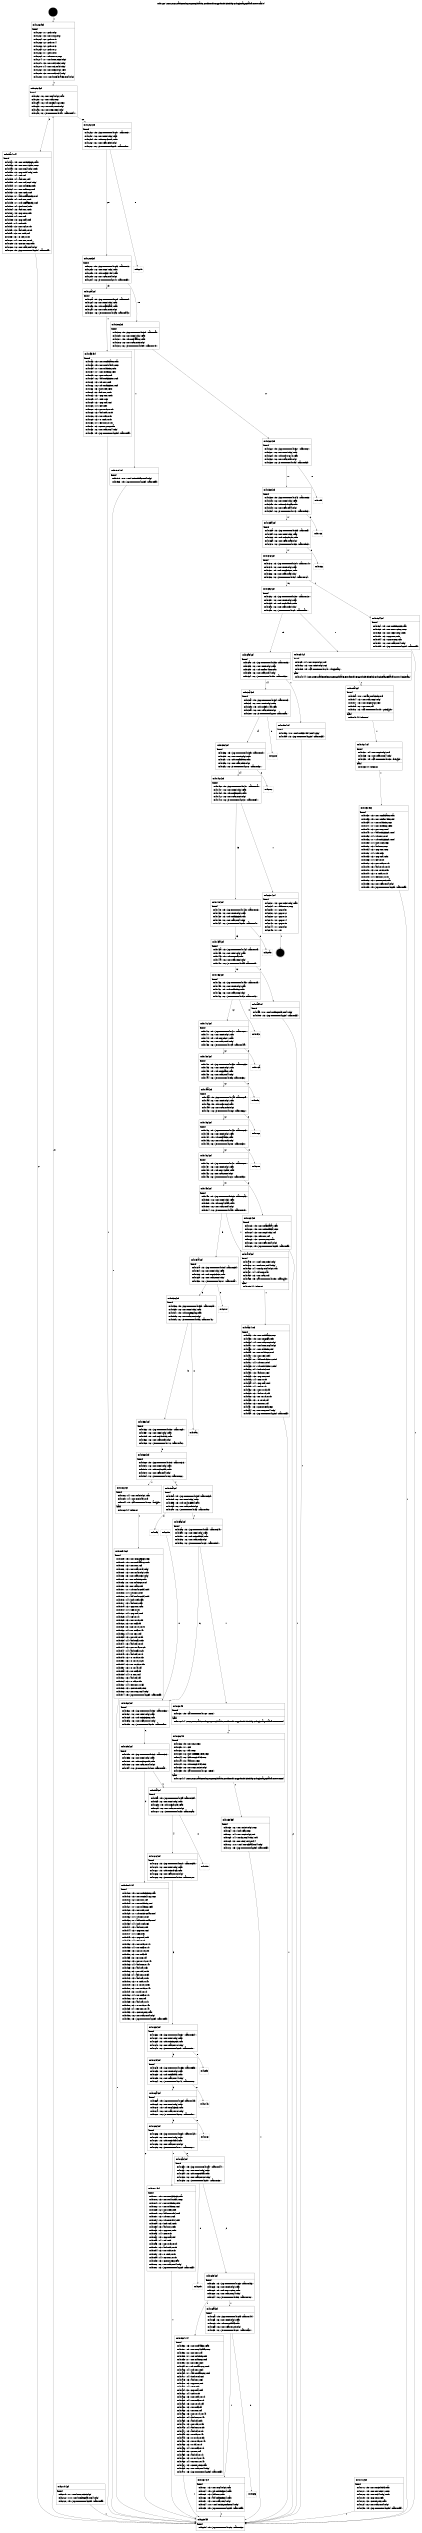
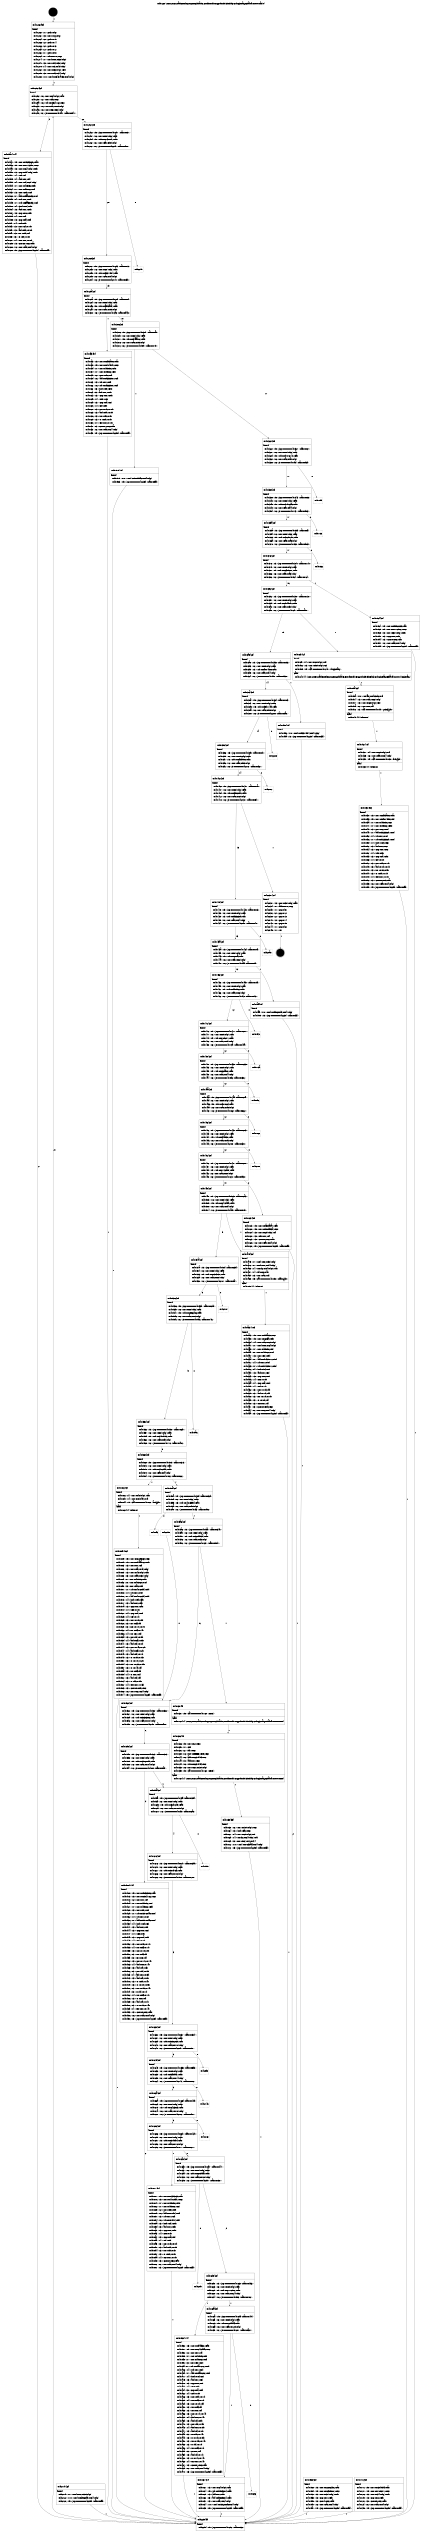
(136, 301) -> (120, 319)
none -> (328, 2494)
